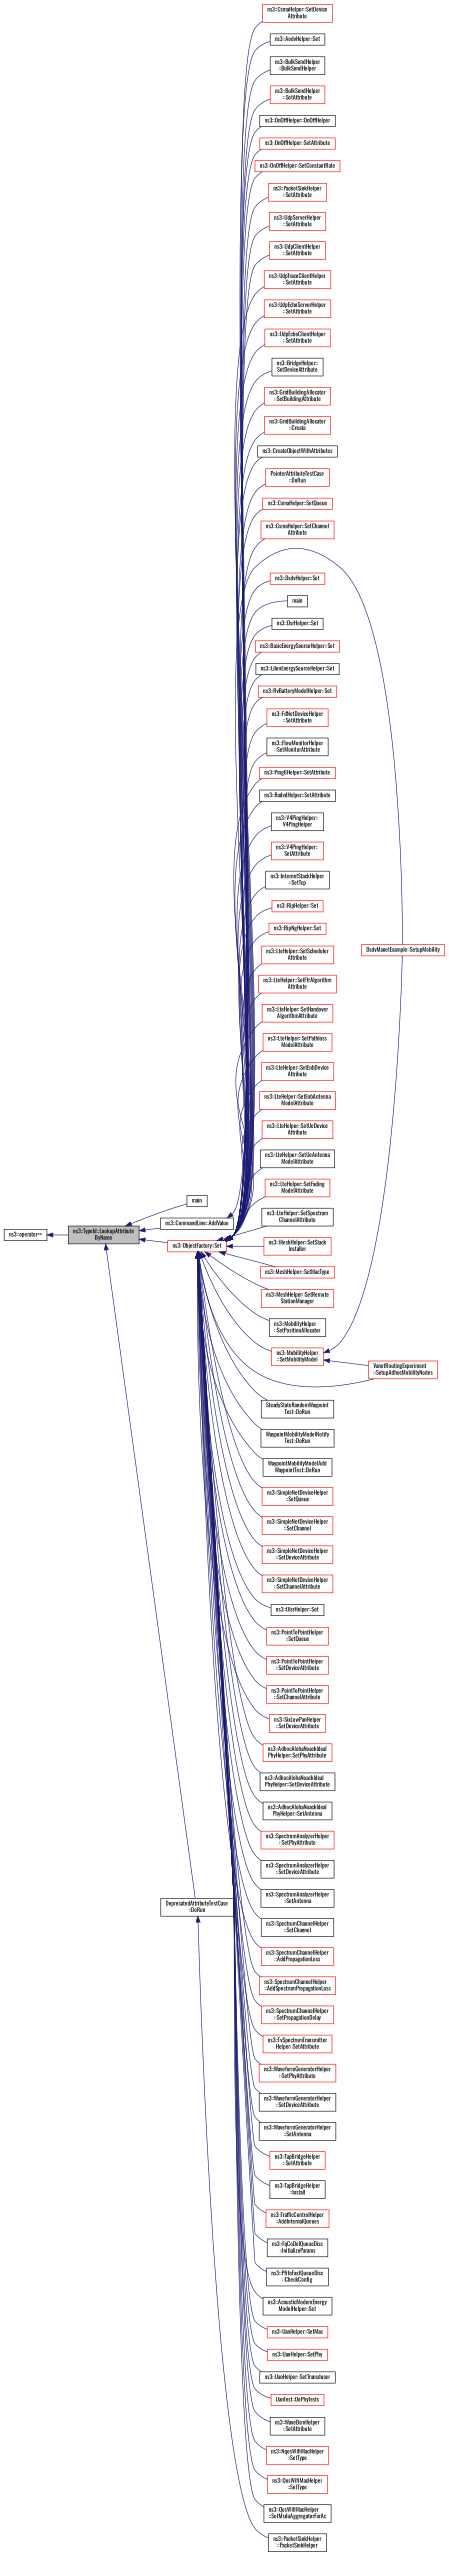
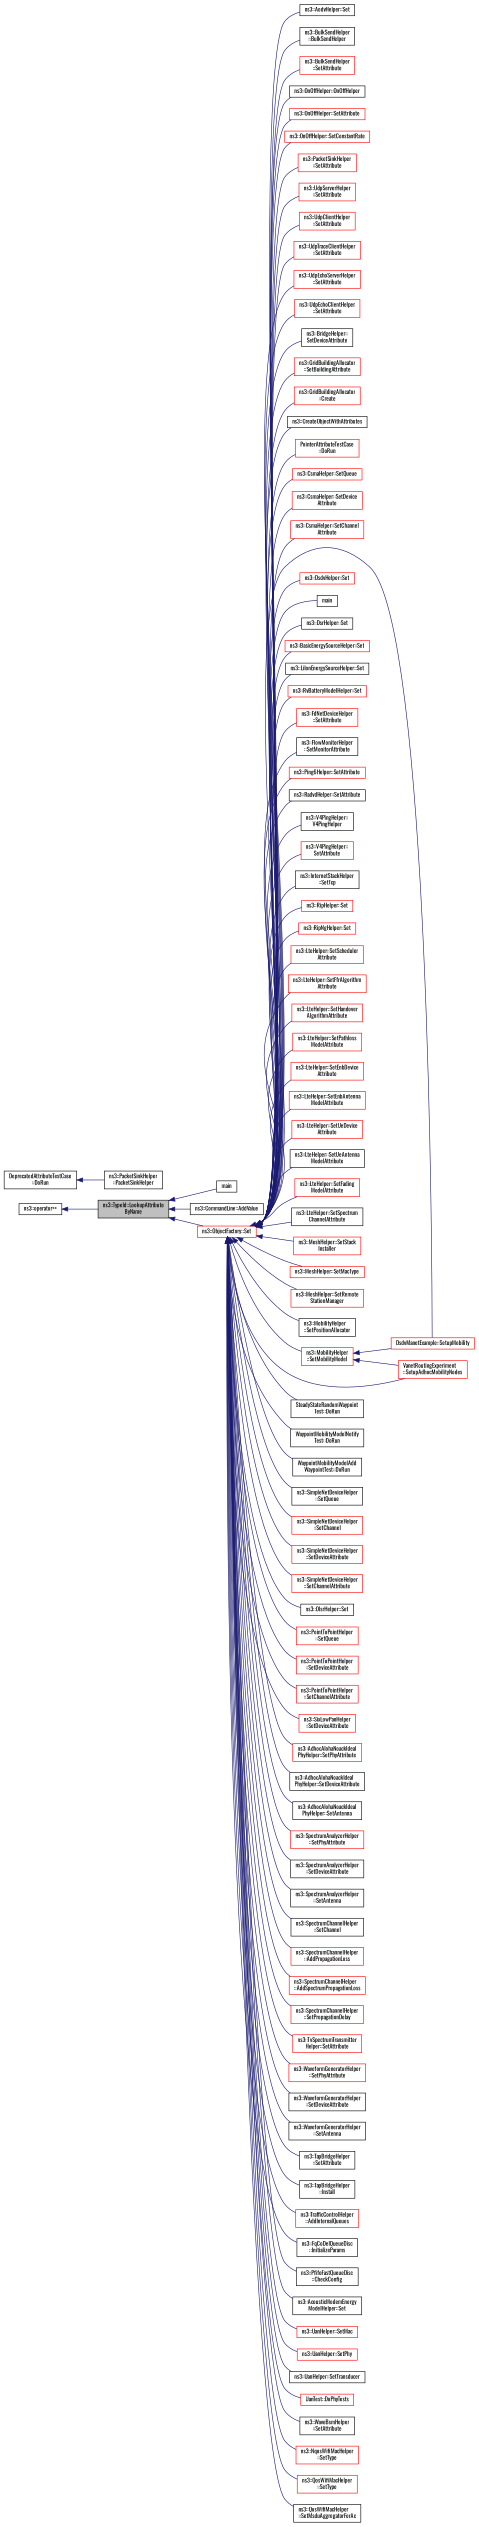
(245, 616) -> (274, 864)
(298, 1497) -> (327, 1496)
(151, 1574) -> none
(298, 2161) -> (327, 2160)
